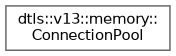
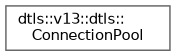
(88, 28) -> (88, 28)
